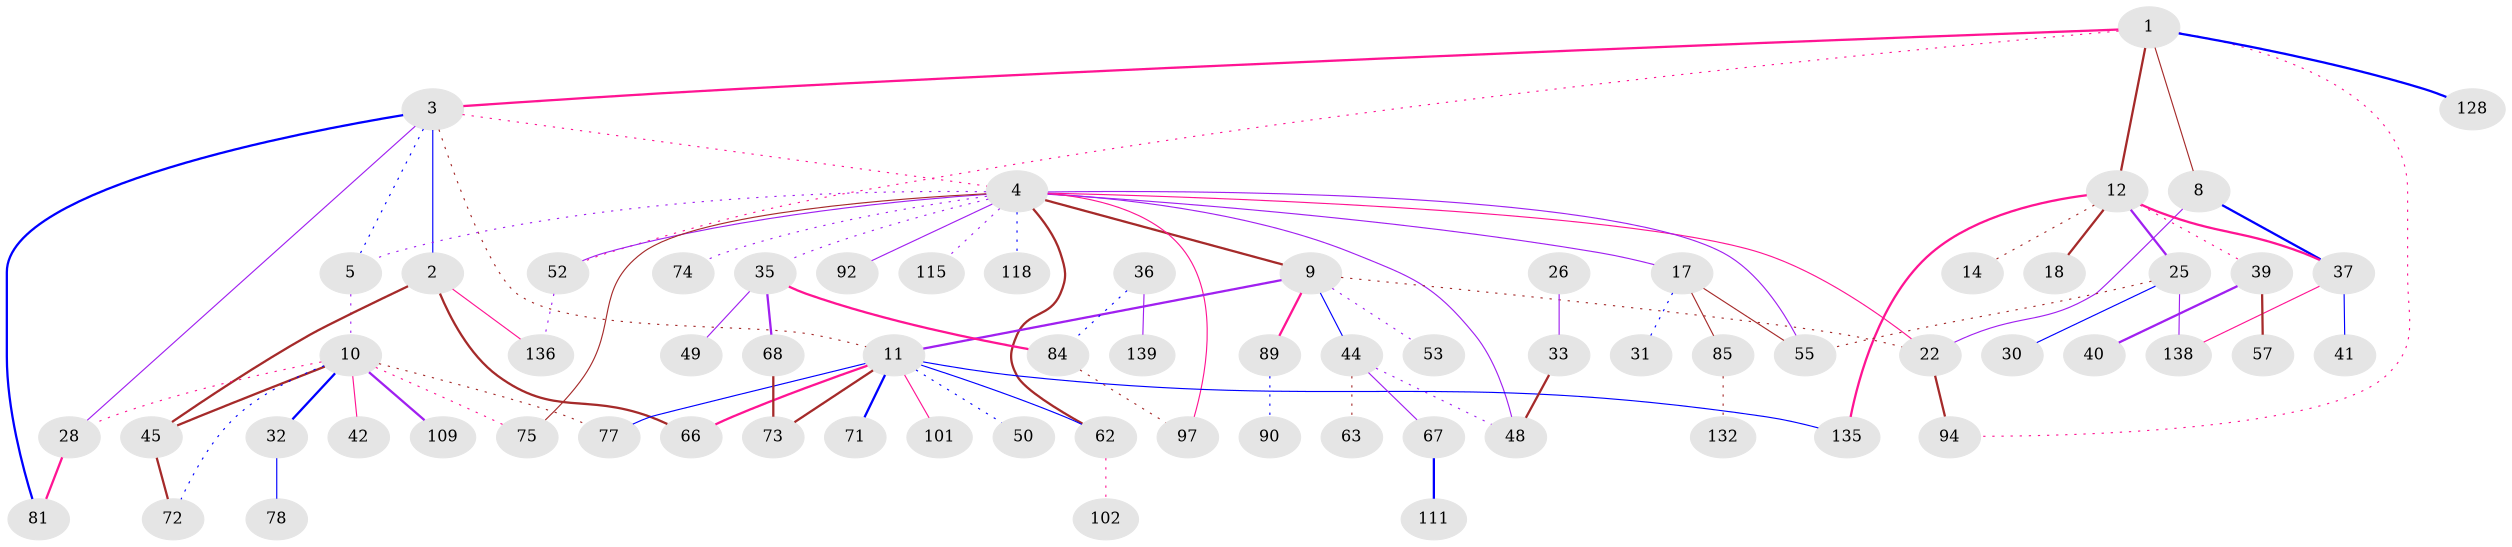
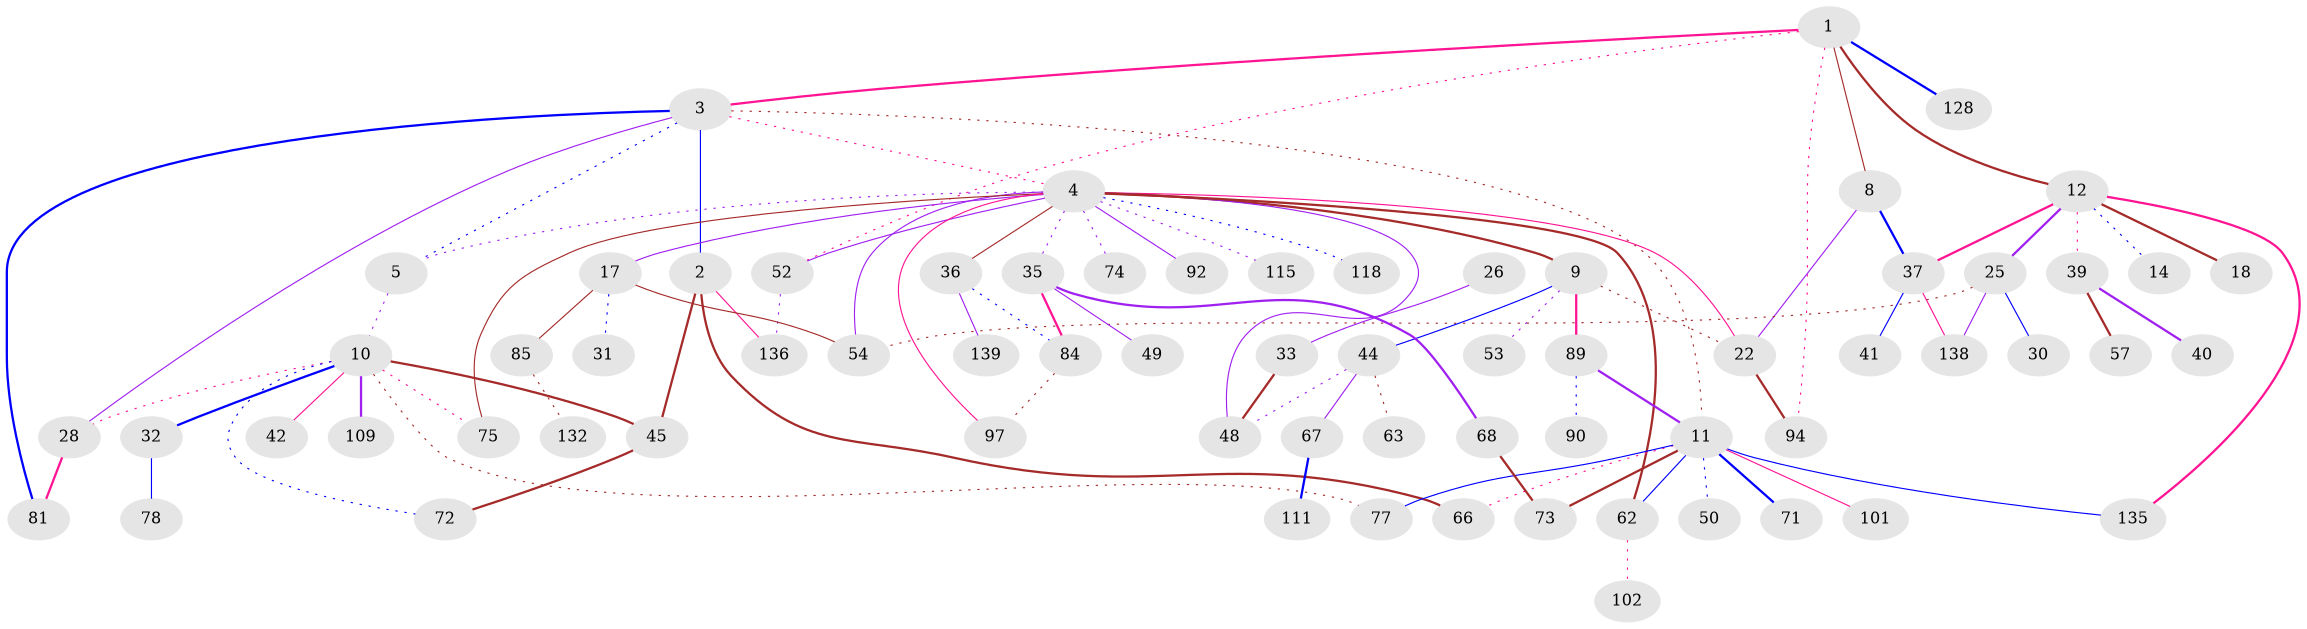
none -> (1012, 232)
(2045, 232) -> (2118, 232)
(1120, 311) -> (1639, 396)
(1805, 355) -> (859, 355)
(791, 394) -> (1579, 473)
